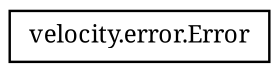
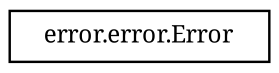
(140, 36) -> (140, 36)
